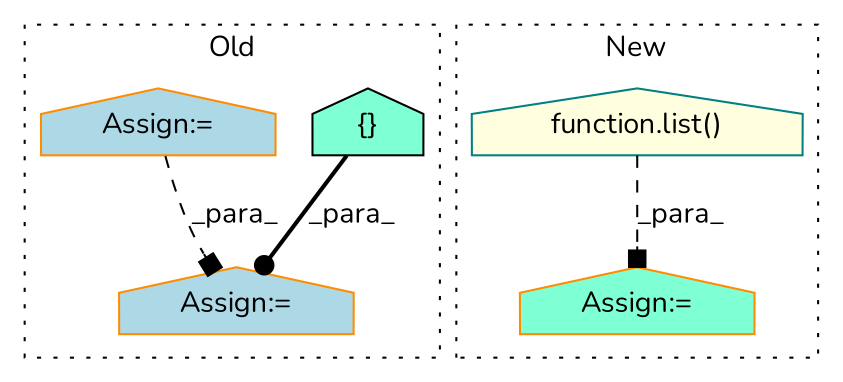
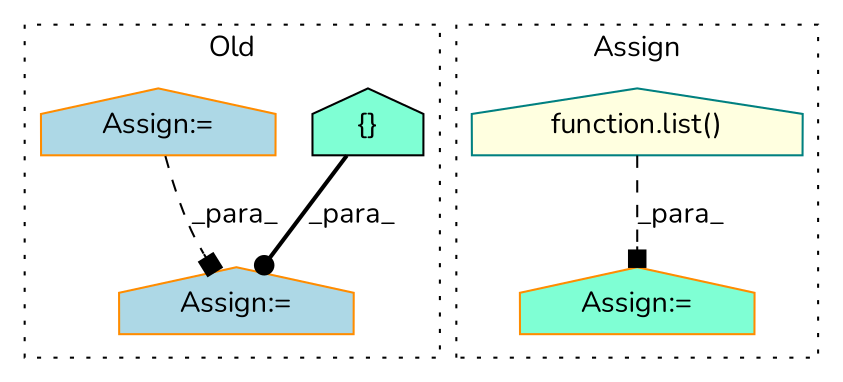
(637, 48) -> (637, 48)
